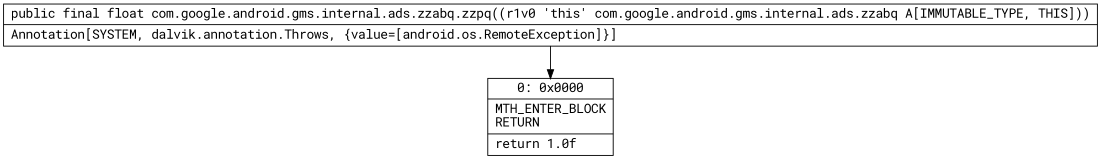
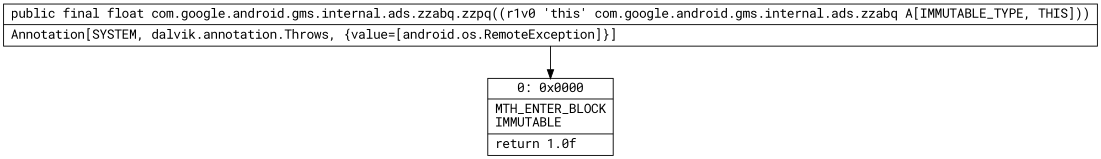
(517, 123) -> (529, 123)
